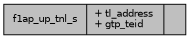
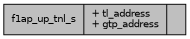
(119, 24) -> (125, 24)
